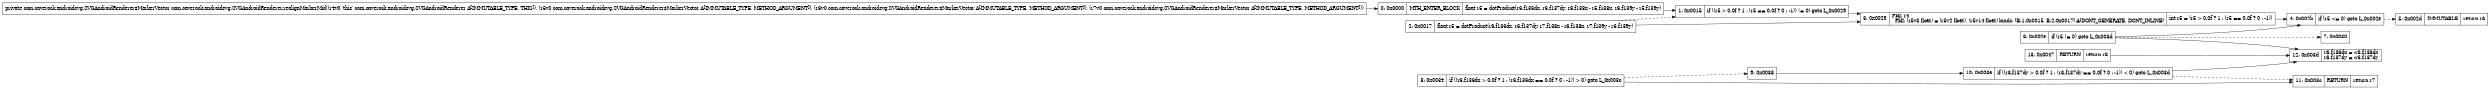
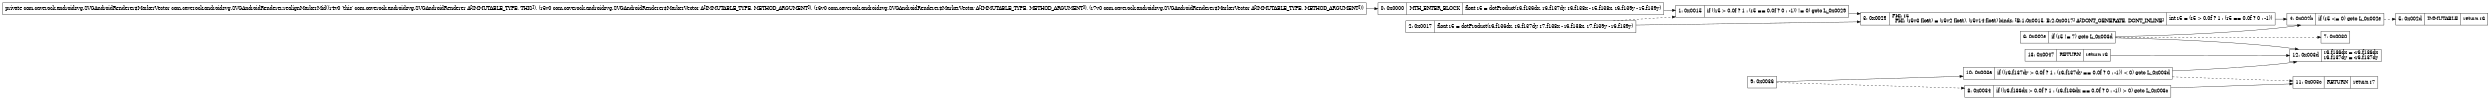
(1901, 16) -> (1901, 16)
(2082, 37) -> (2082, 37)
(1684, 76) -> (1869, 85)
